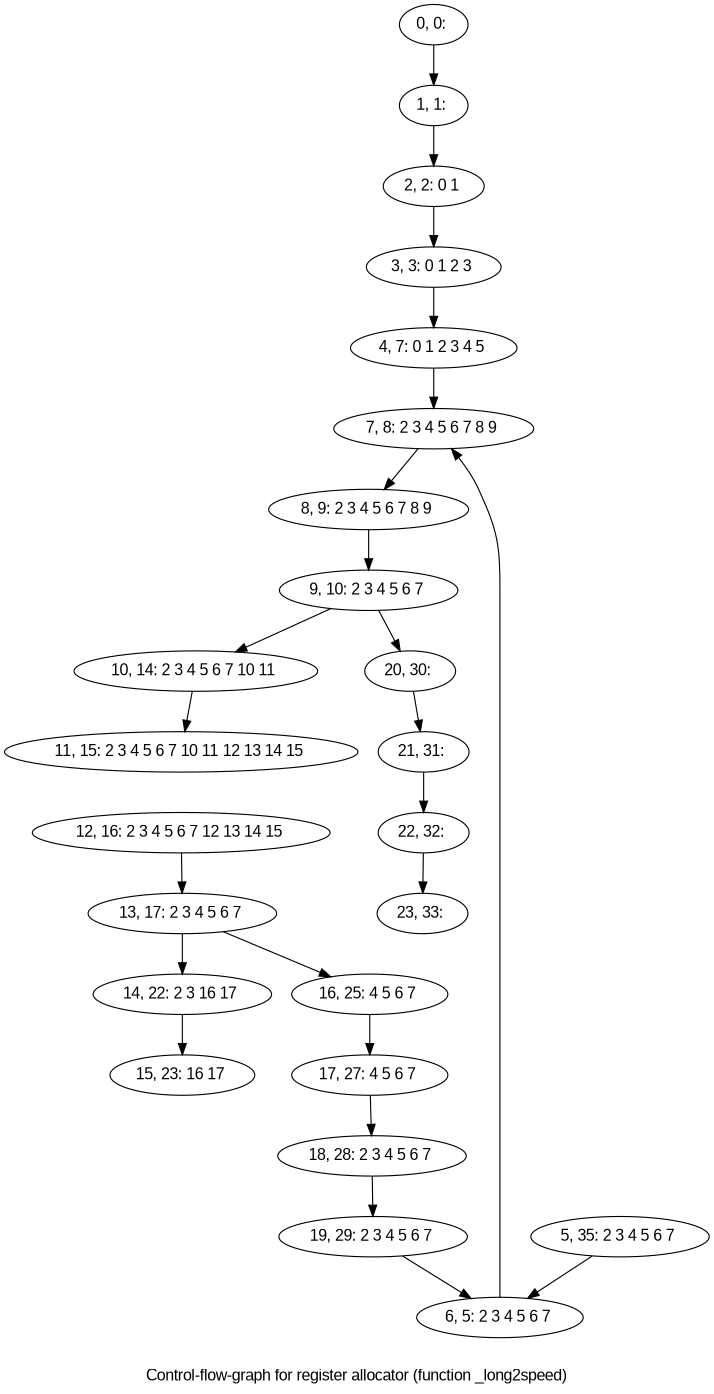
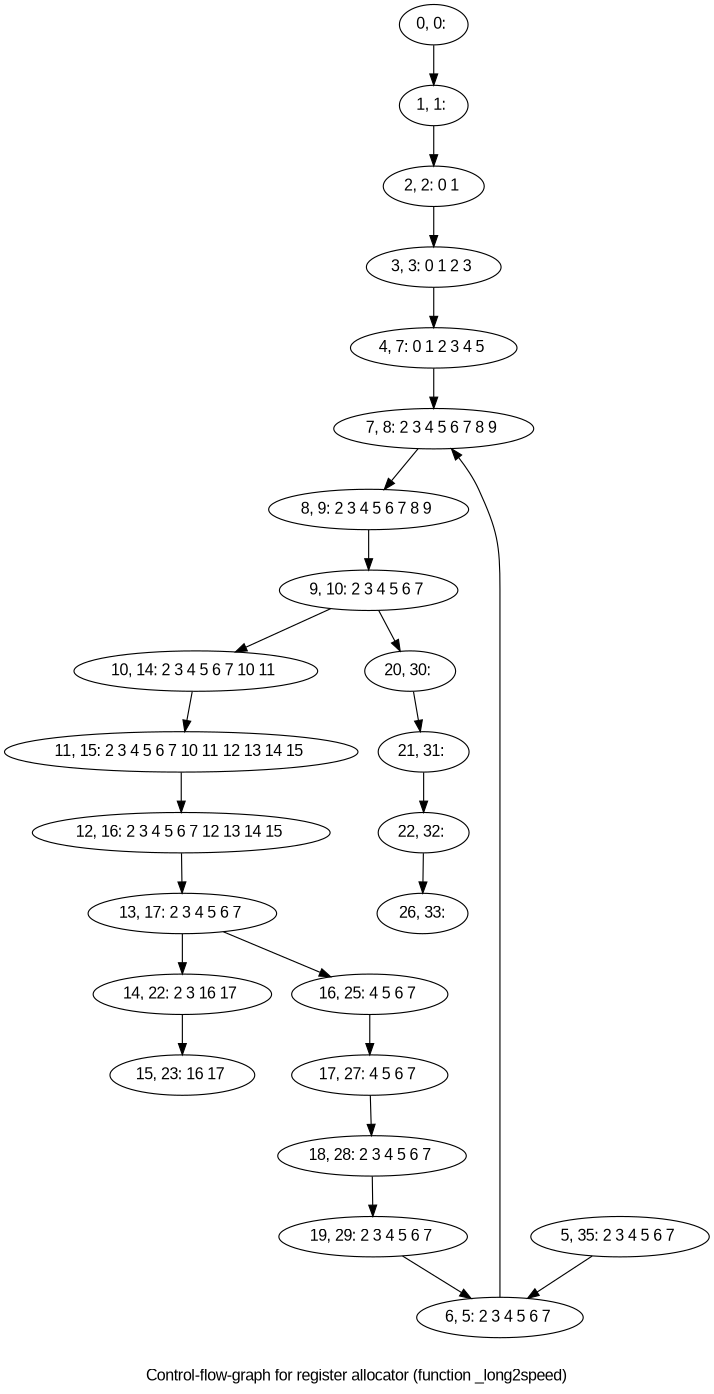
none -> (181, 787)
(423, 913) -> (423, 913)
